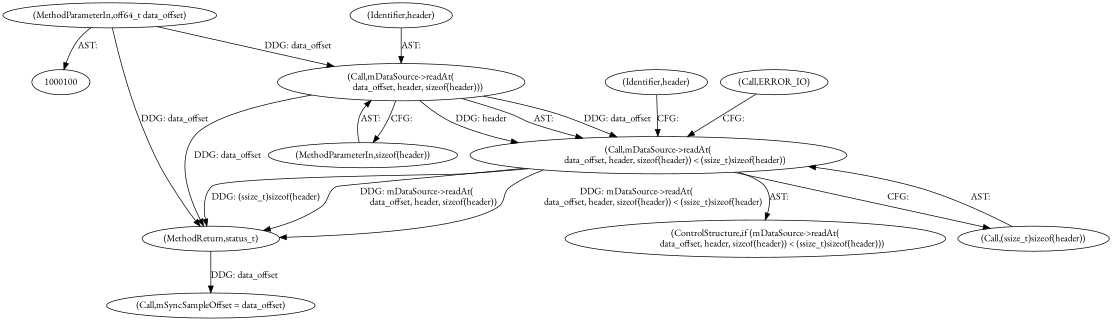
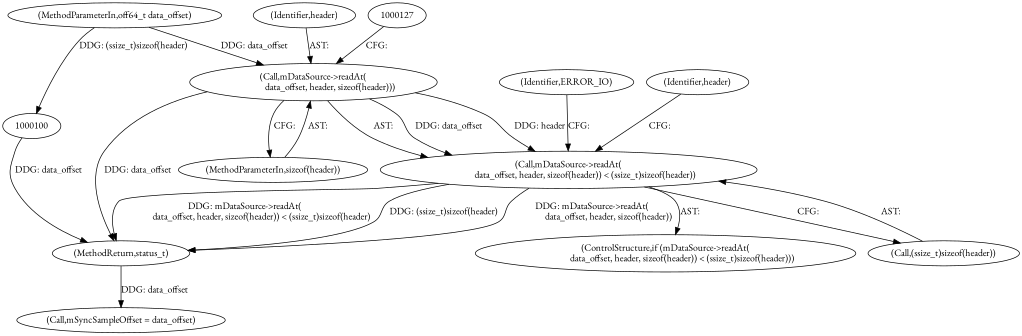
none -> (397, 15)
(89, 46) -> (134, 46)
(774, 82) -> (567, 82)
(143, 129) -> (24, 201)
